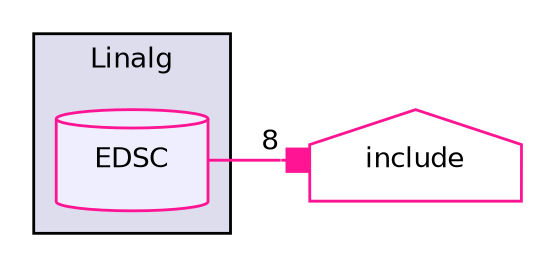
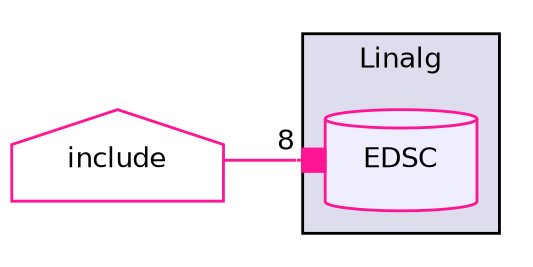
(248, 160) -> (260, 160)
